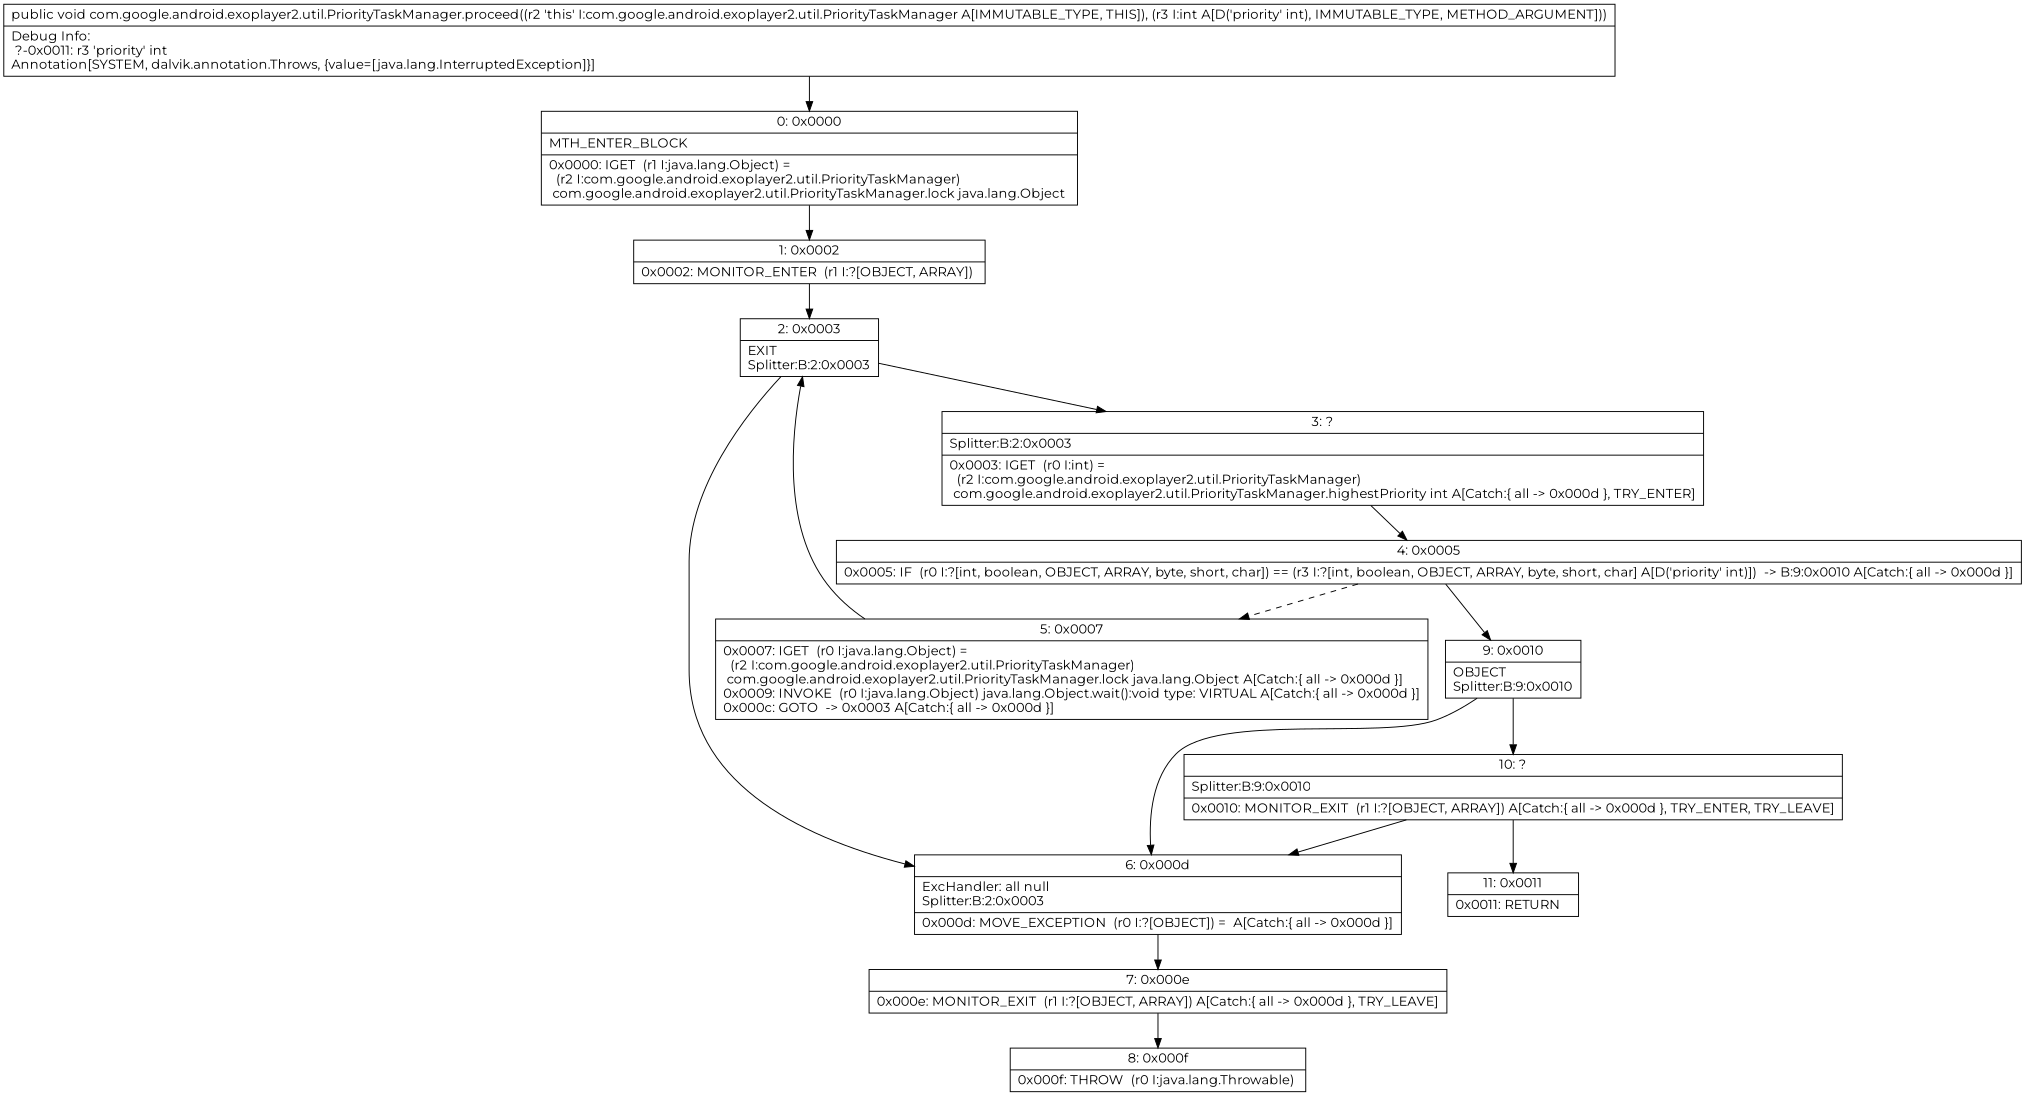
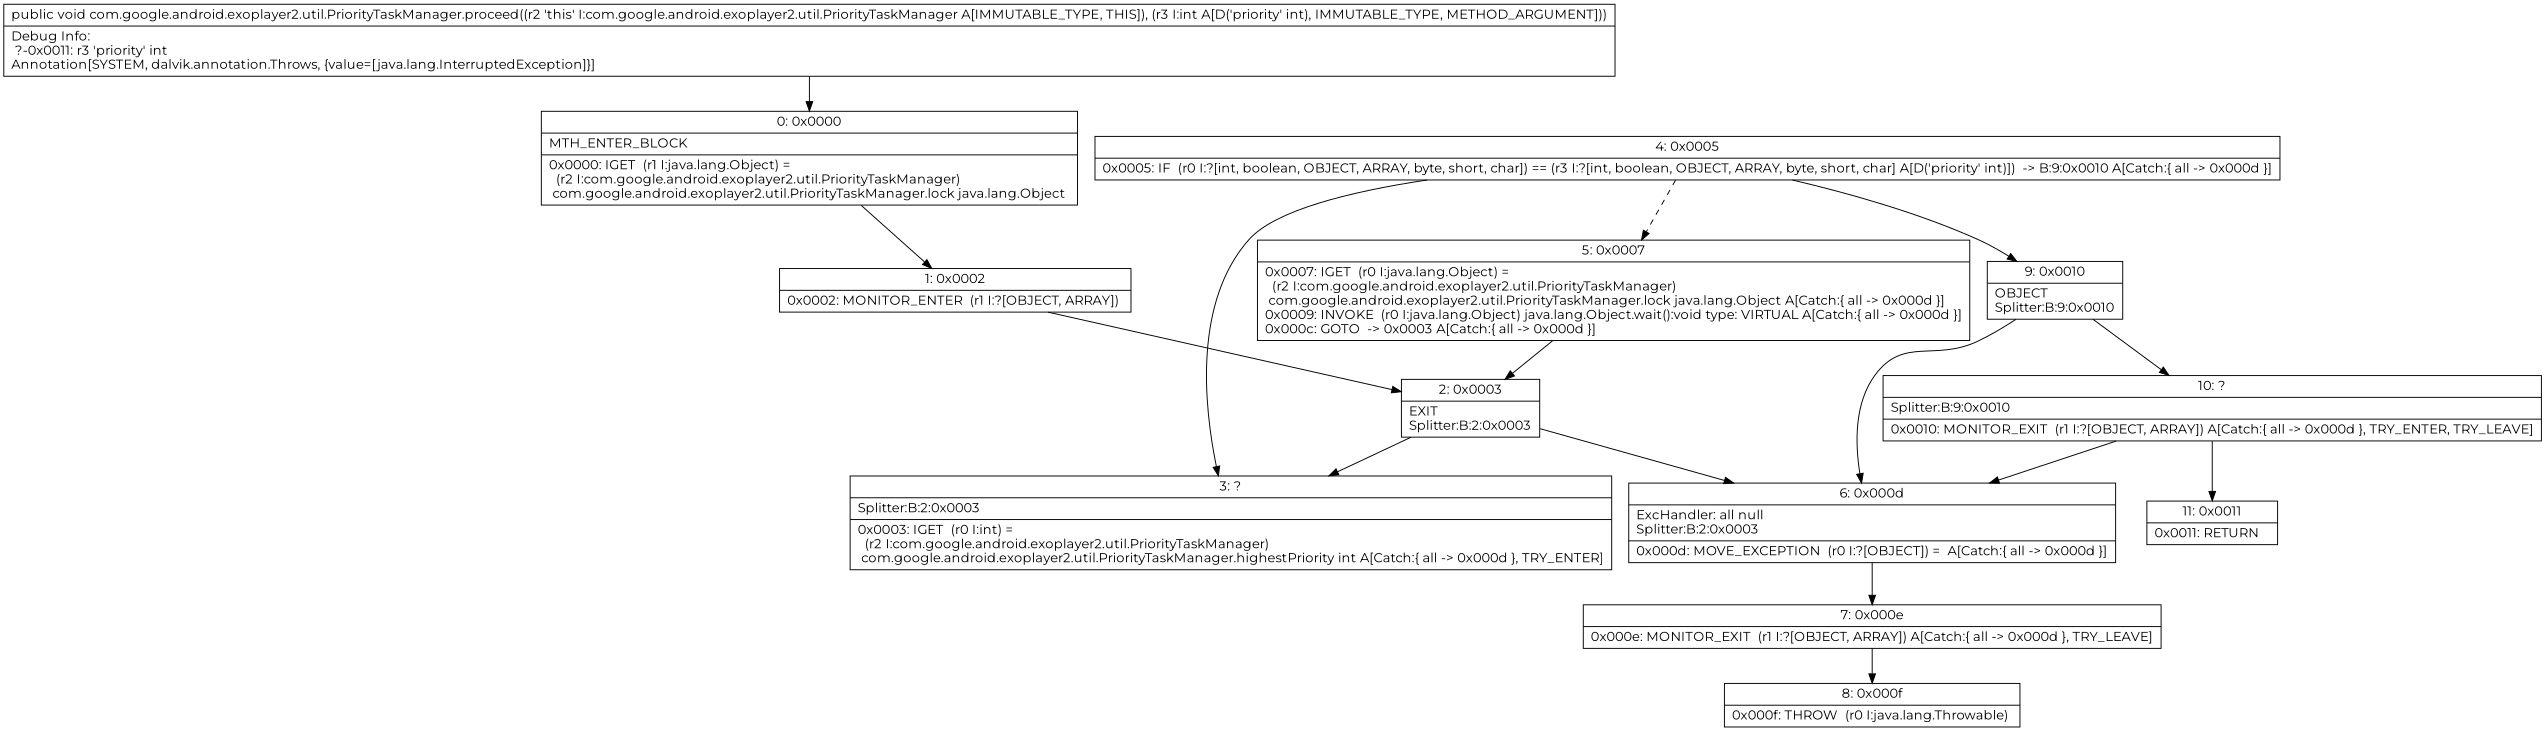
(1385, 520) -> (1235, 259)
